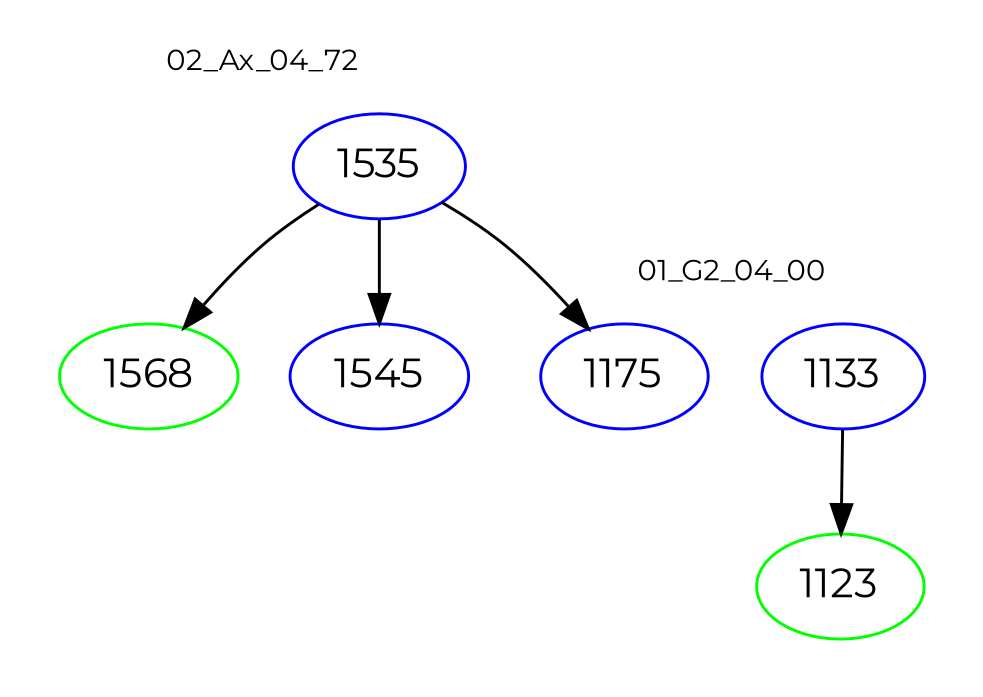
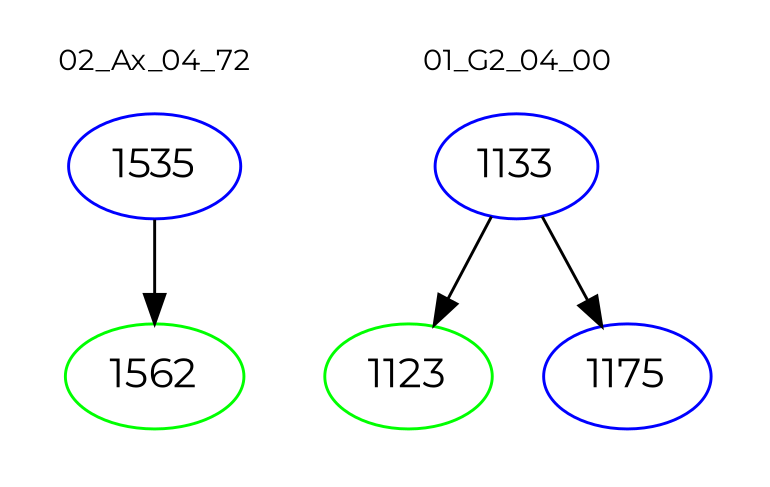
(534, 271) -> (565, 258)
(149, 376) -> (155, 376)
(379, 376) -> none
